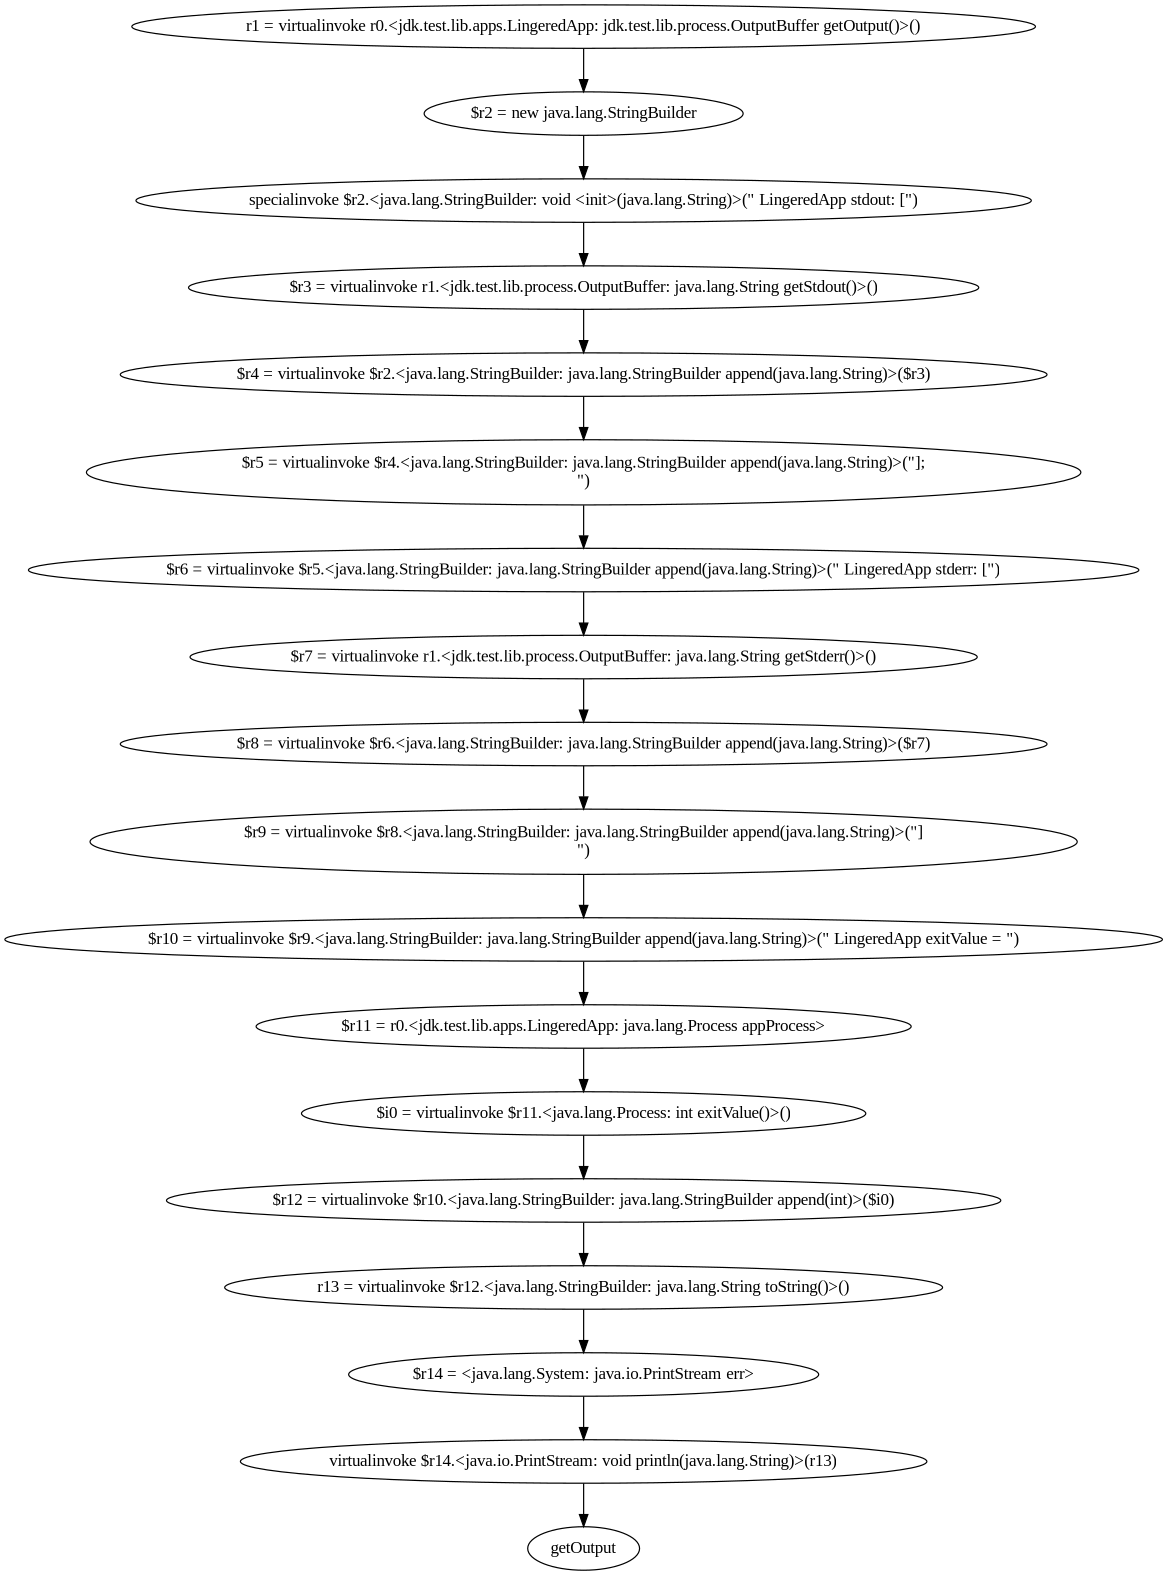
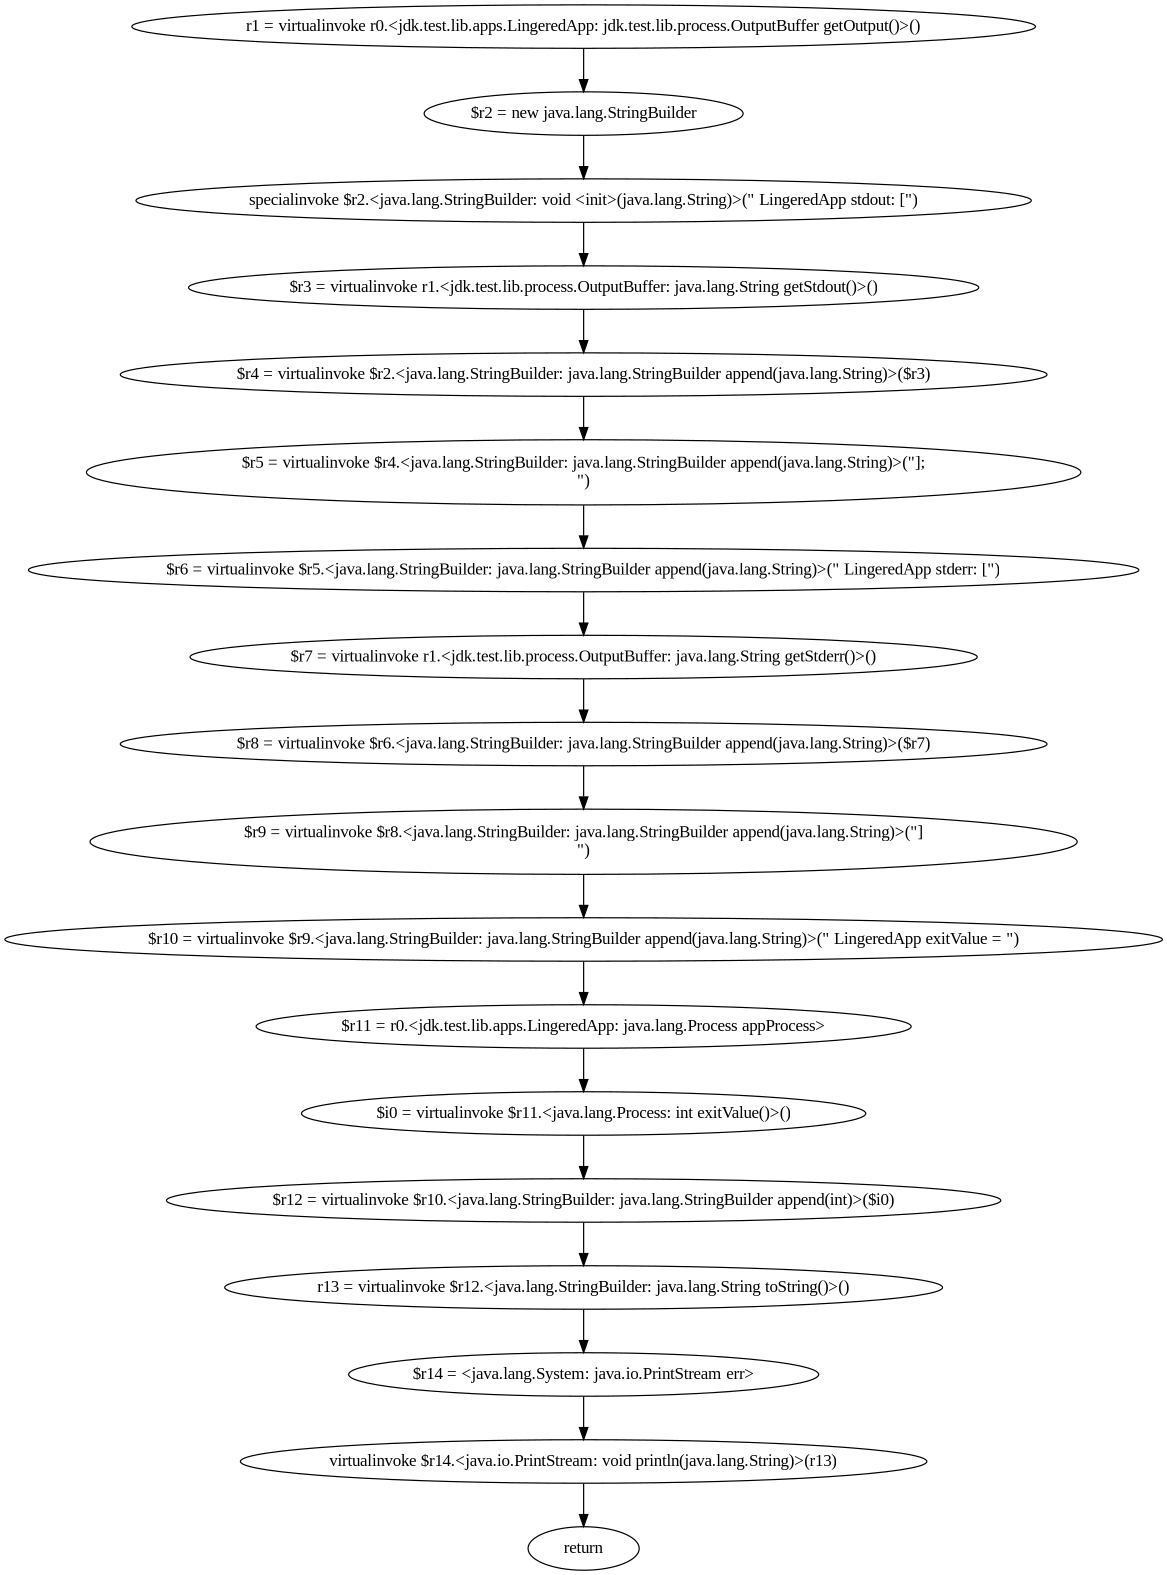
(584, 1548) -> (584, 1548)
